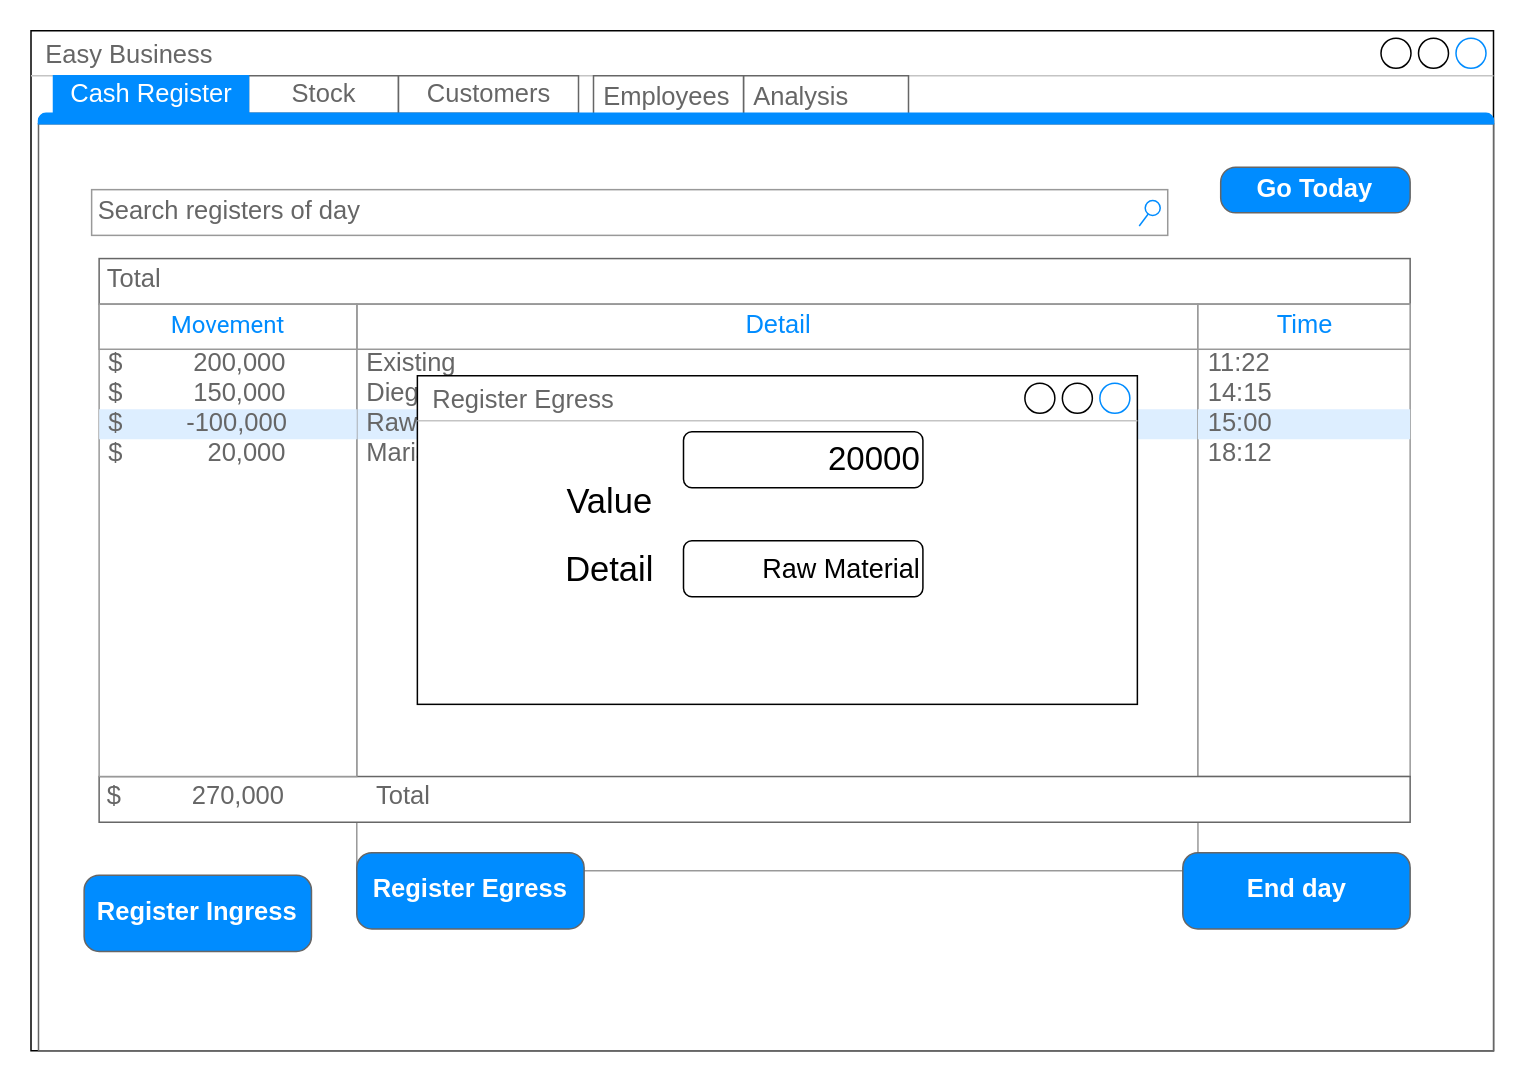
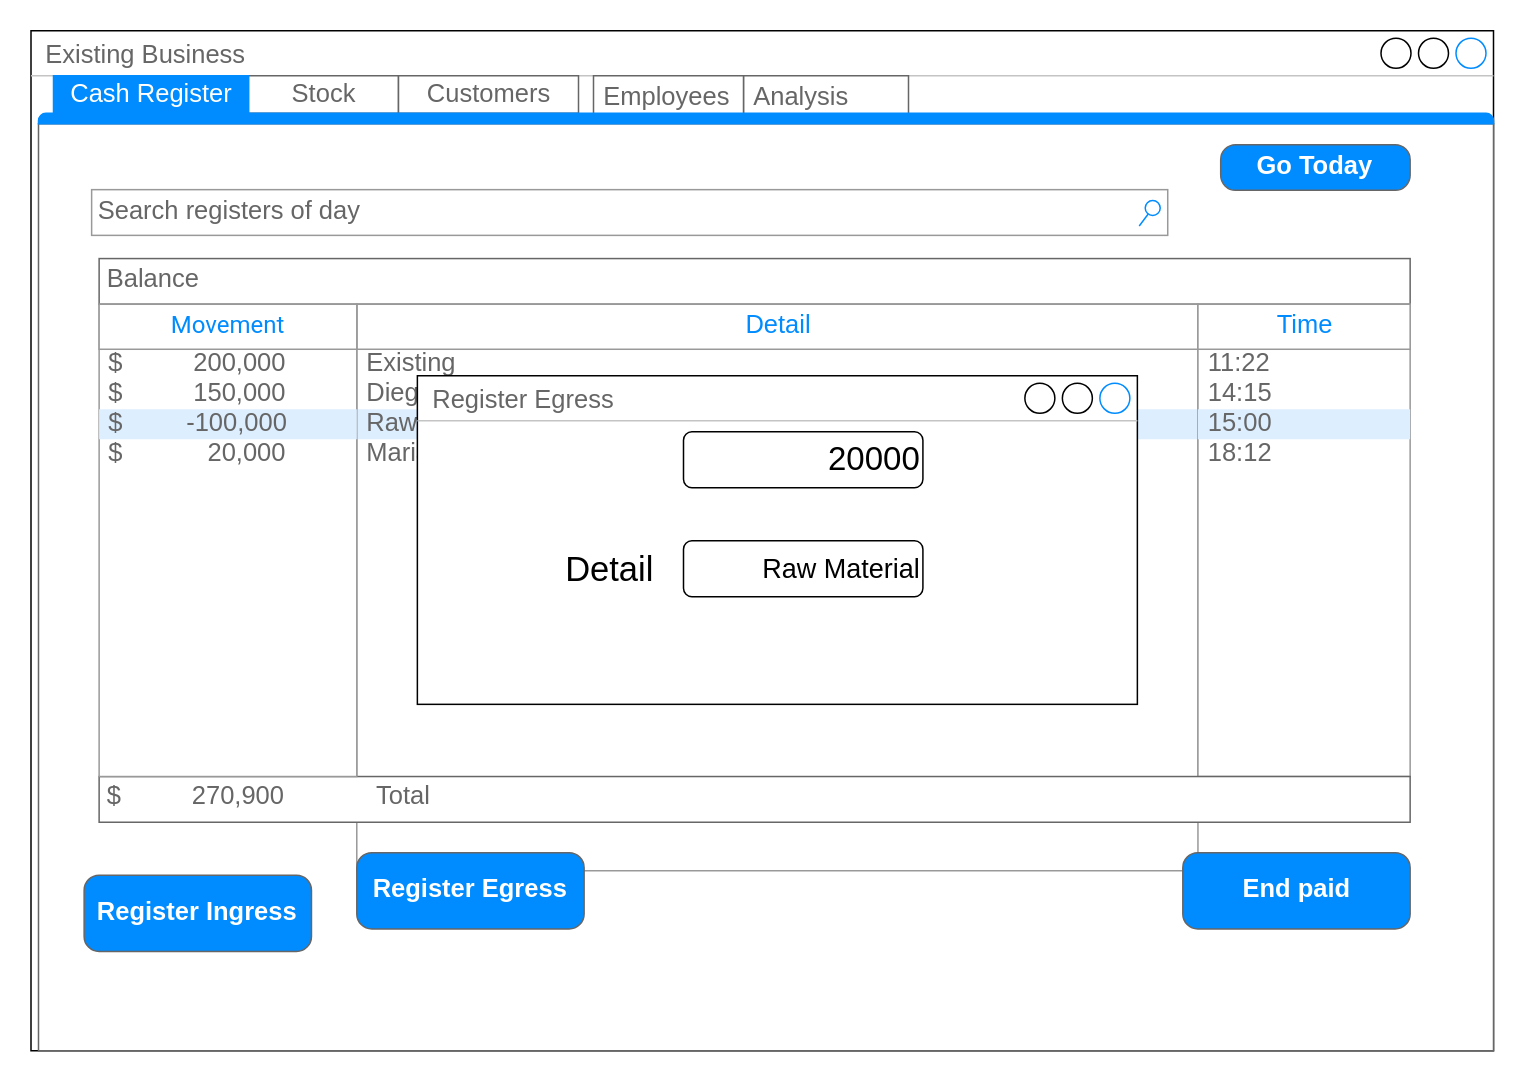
(132, 57) -> (154, 57)
(1315, 190) -> (1315, 168)
(140, 280) -> (154, 280)
(610, 501) -> none
(321, 797) -> (321, 797)
(1297, 890) -> (1297, 890)
